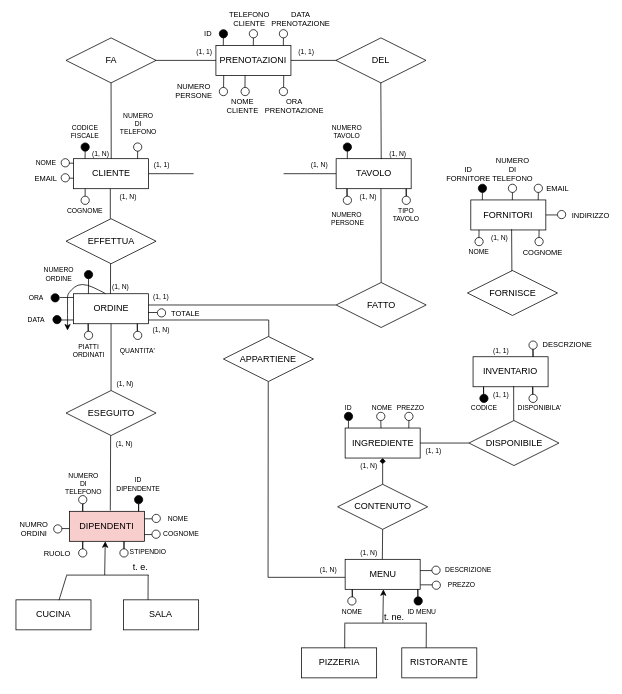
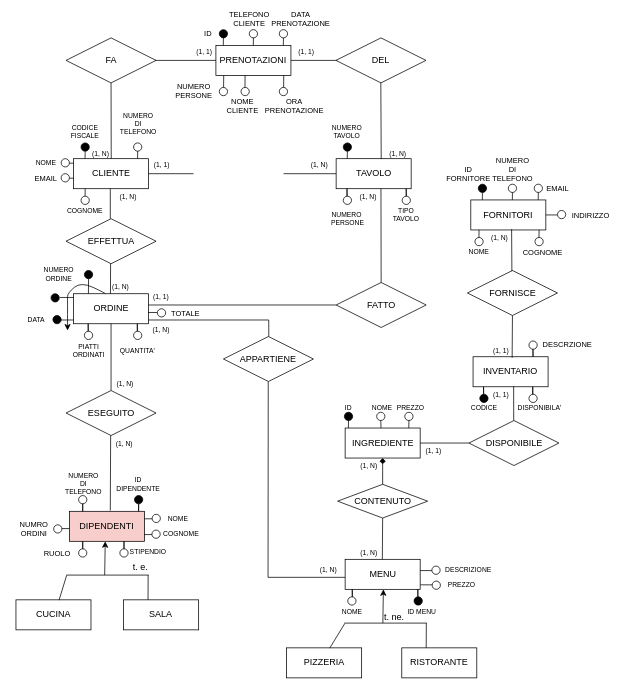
(36, 298) -> none
none -> (512, 338)
(383, 507) -> (383, 501)
(339, 663) -> (324, 663)
